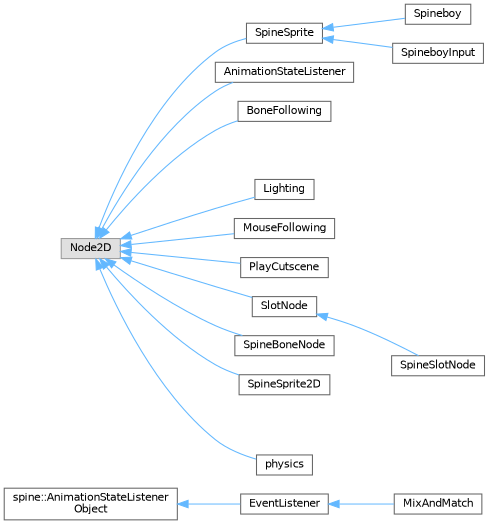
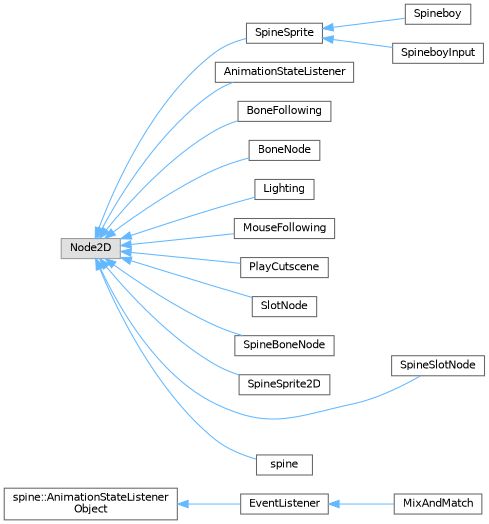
none -> (284, 150)
(374, 334) -> (231, 411)
(284, 465) -> (284, 465)
